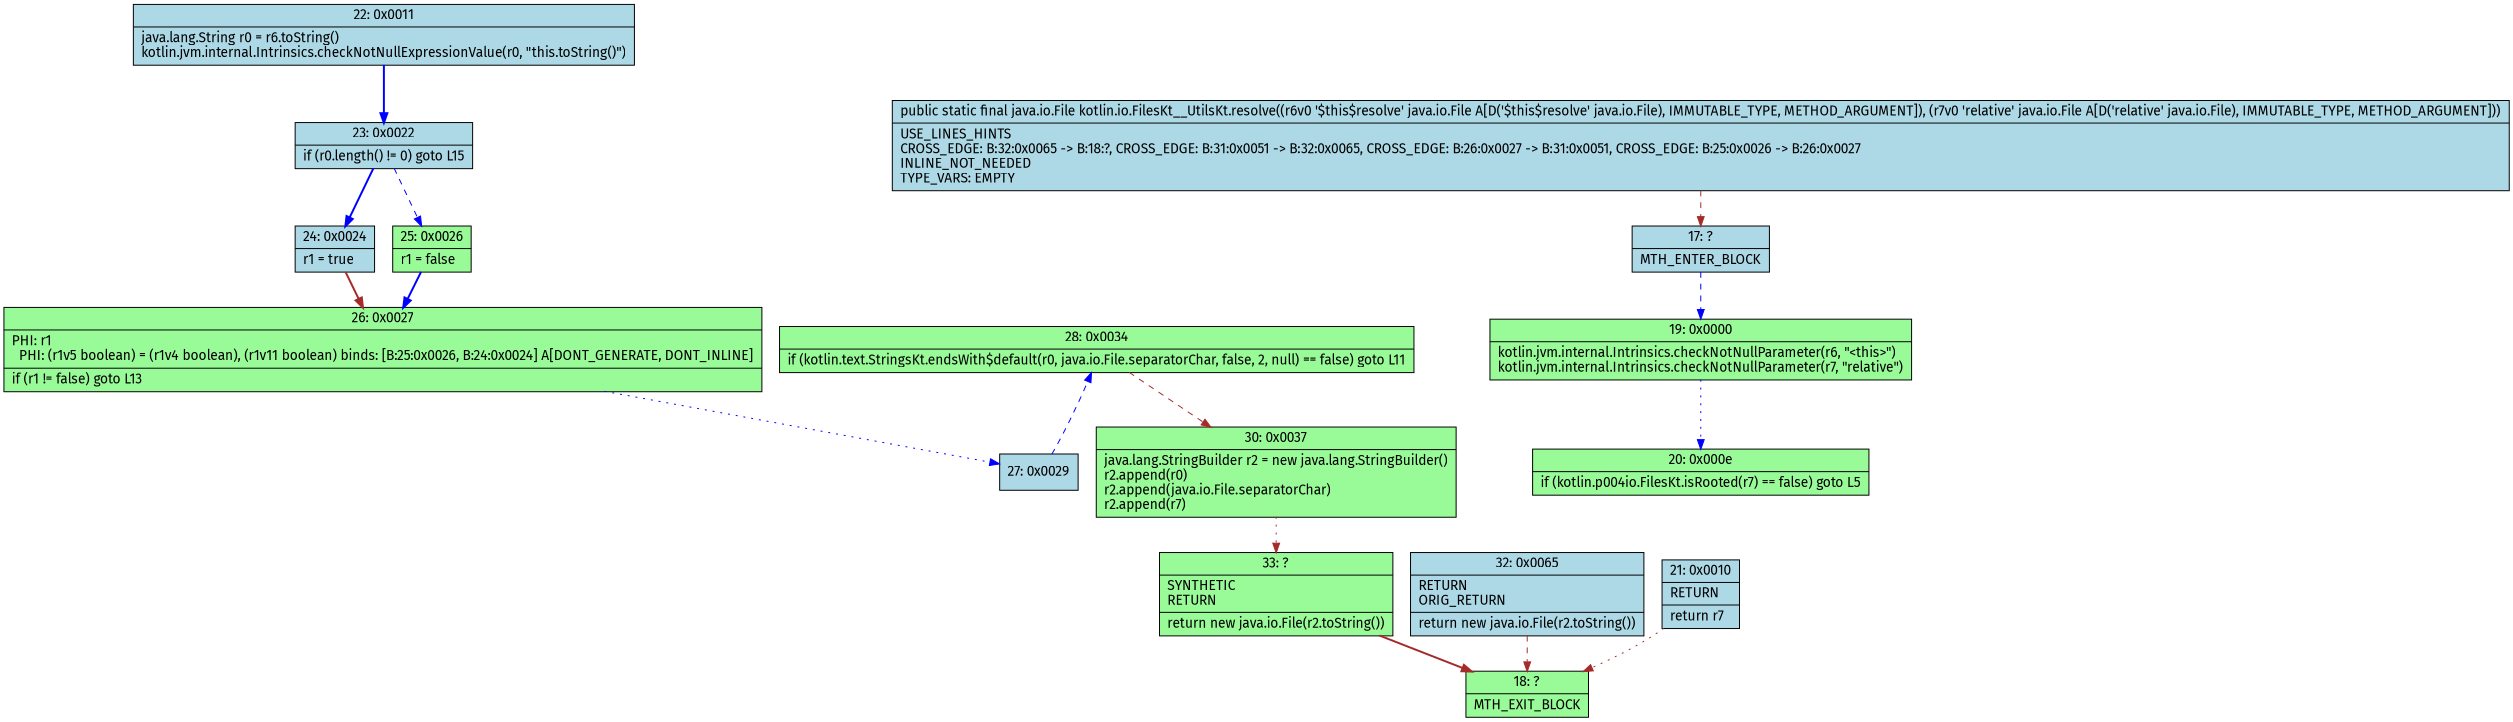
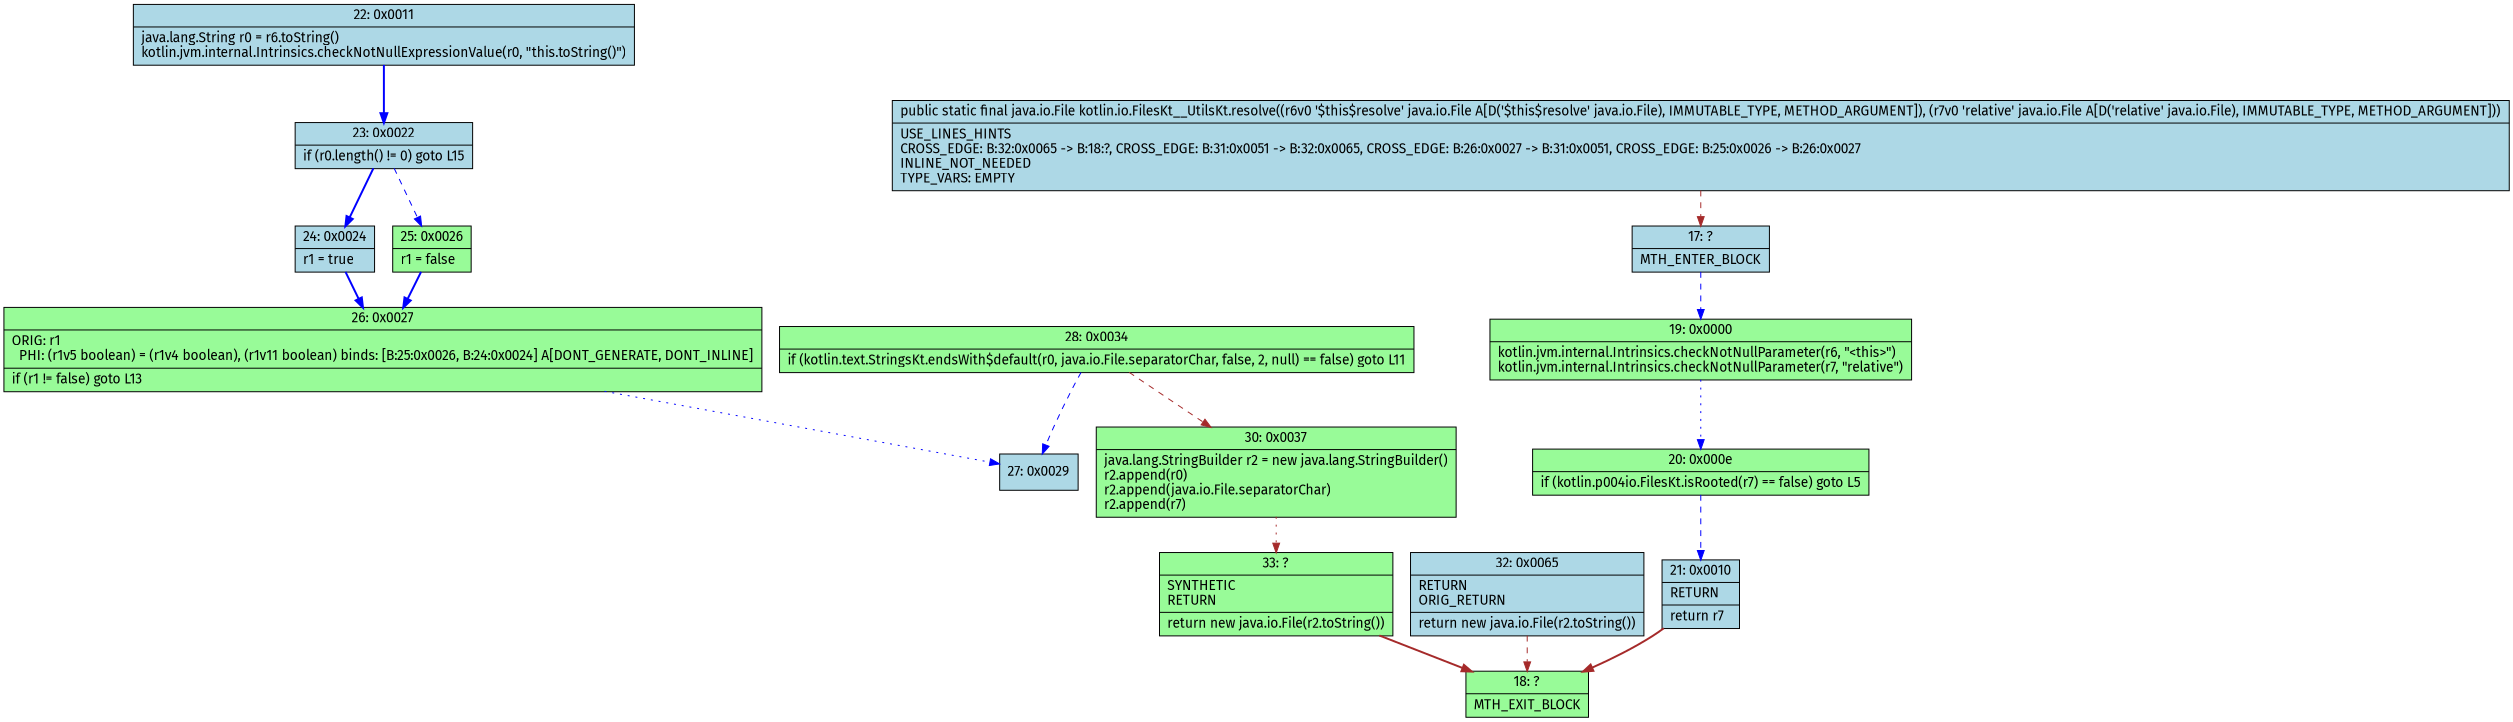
(352, 285) -> (352, 285)
(34, 341) -> (38, 341)
(1071, 418) -> (1063, 408)
none -> (1701, 523)
(1629, 650) -> (1629, 650)
